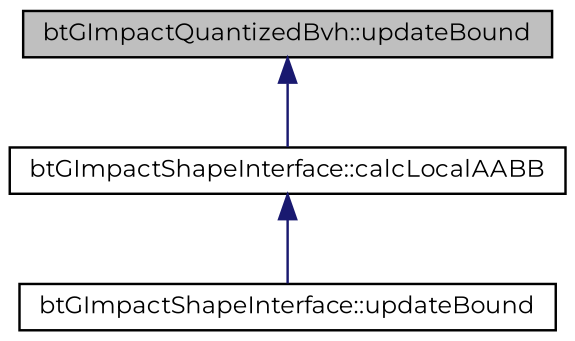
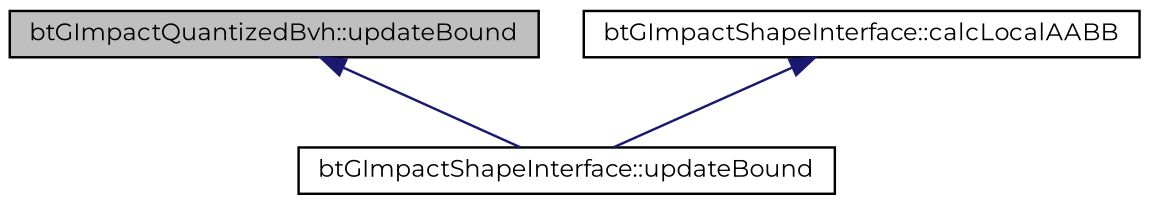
(288, 115) -> (432, 108)
